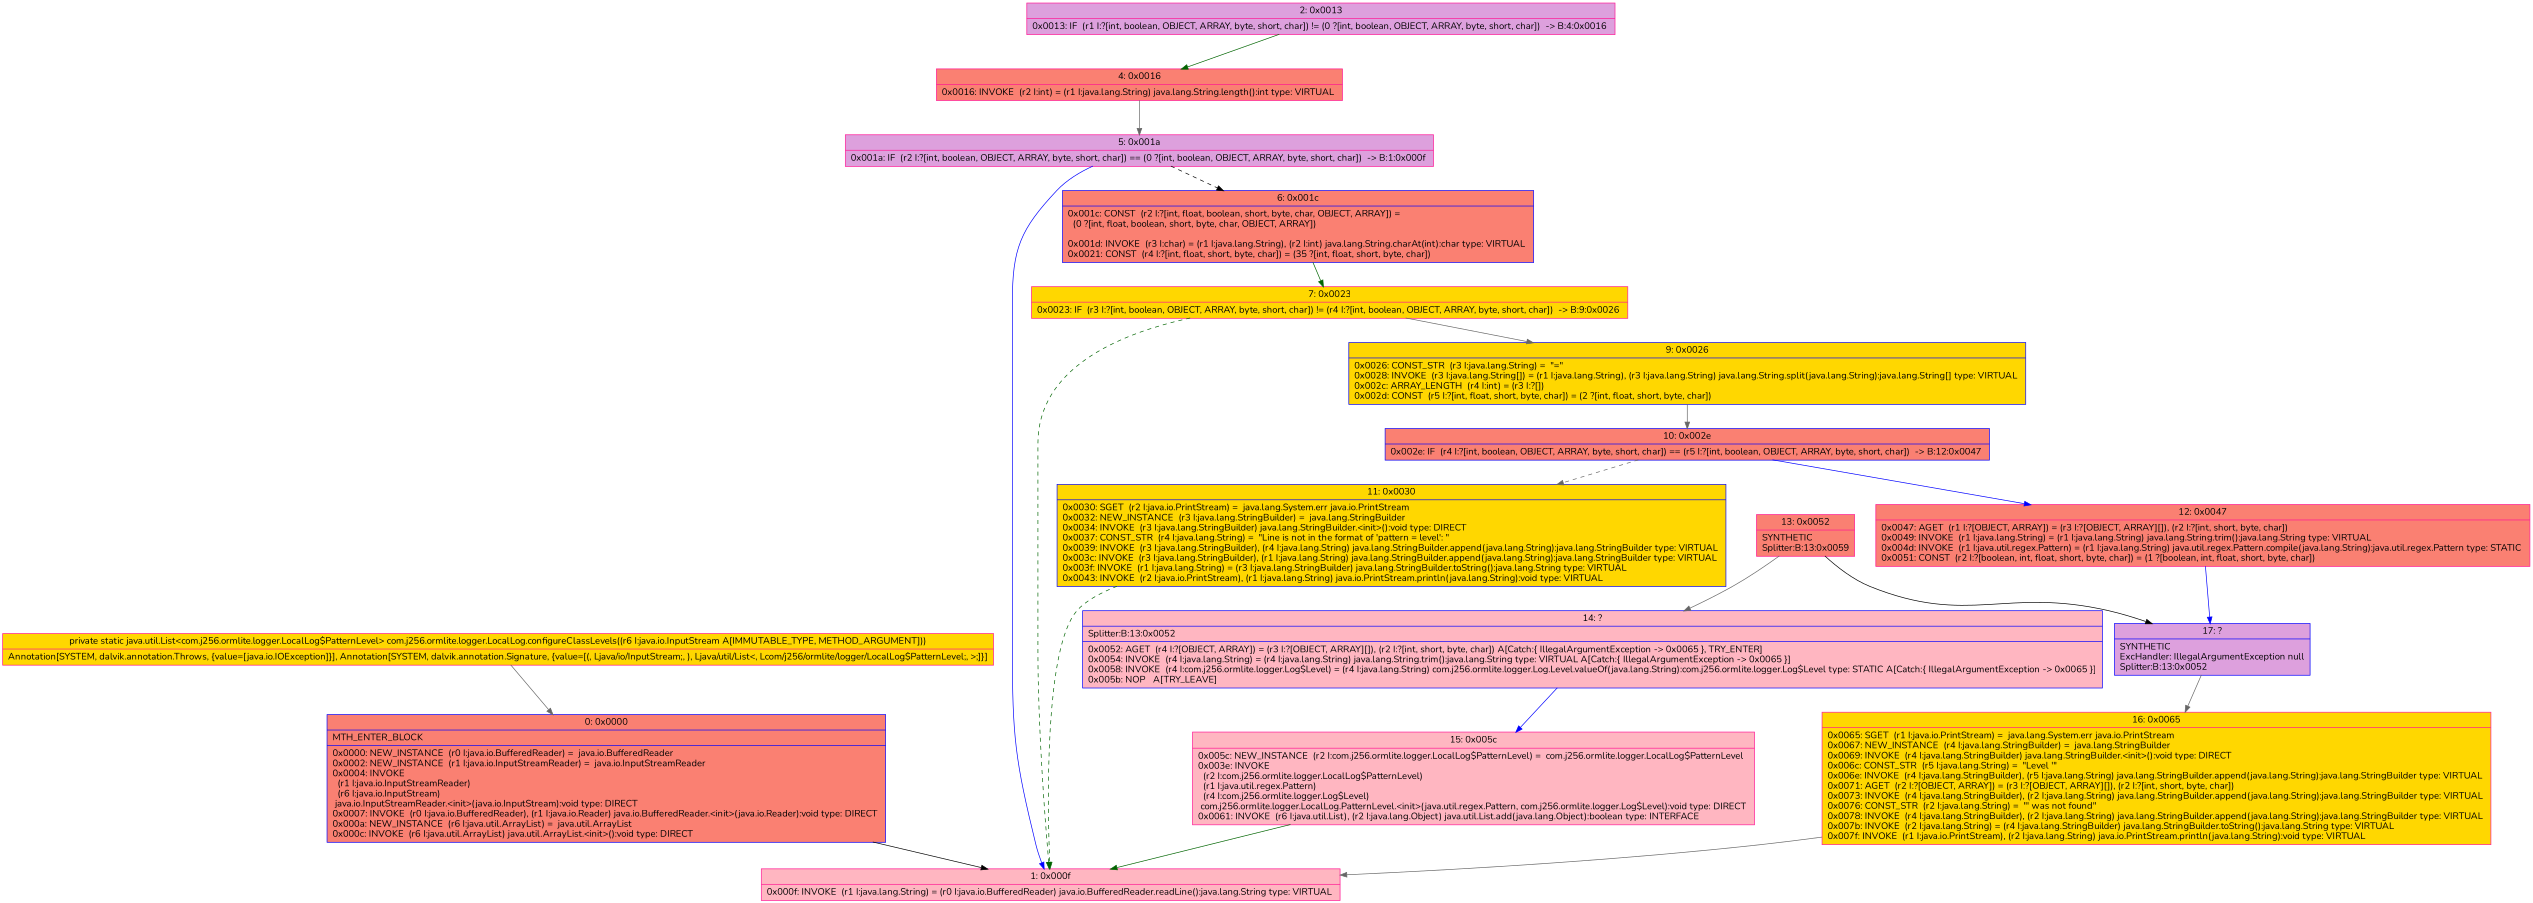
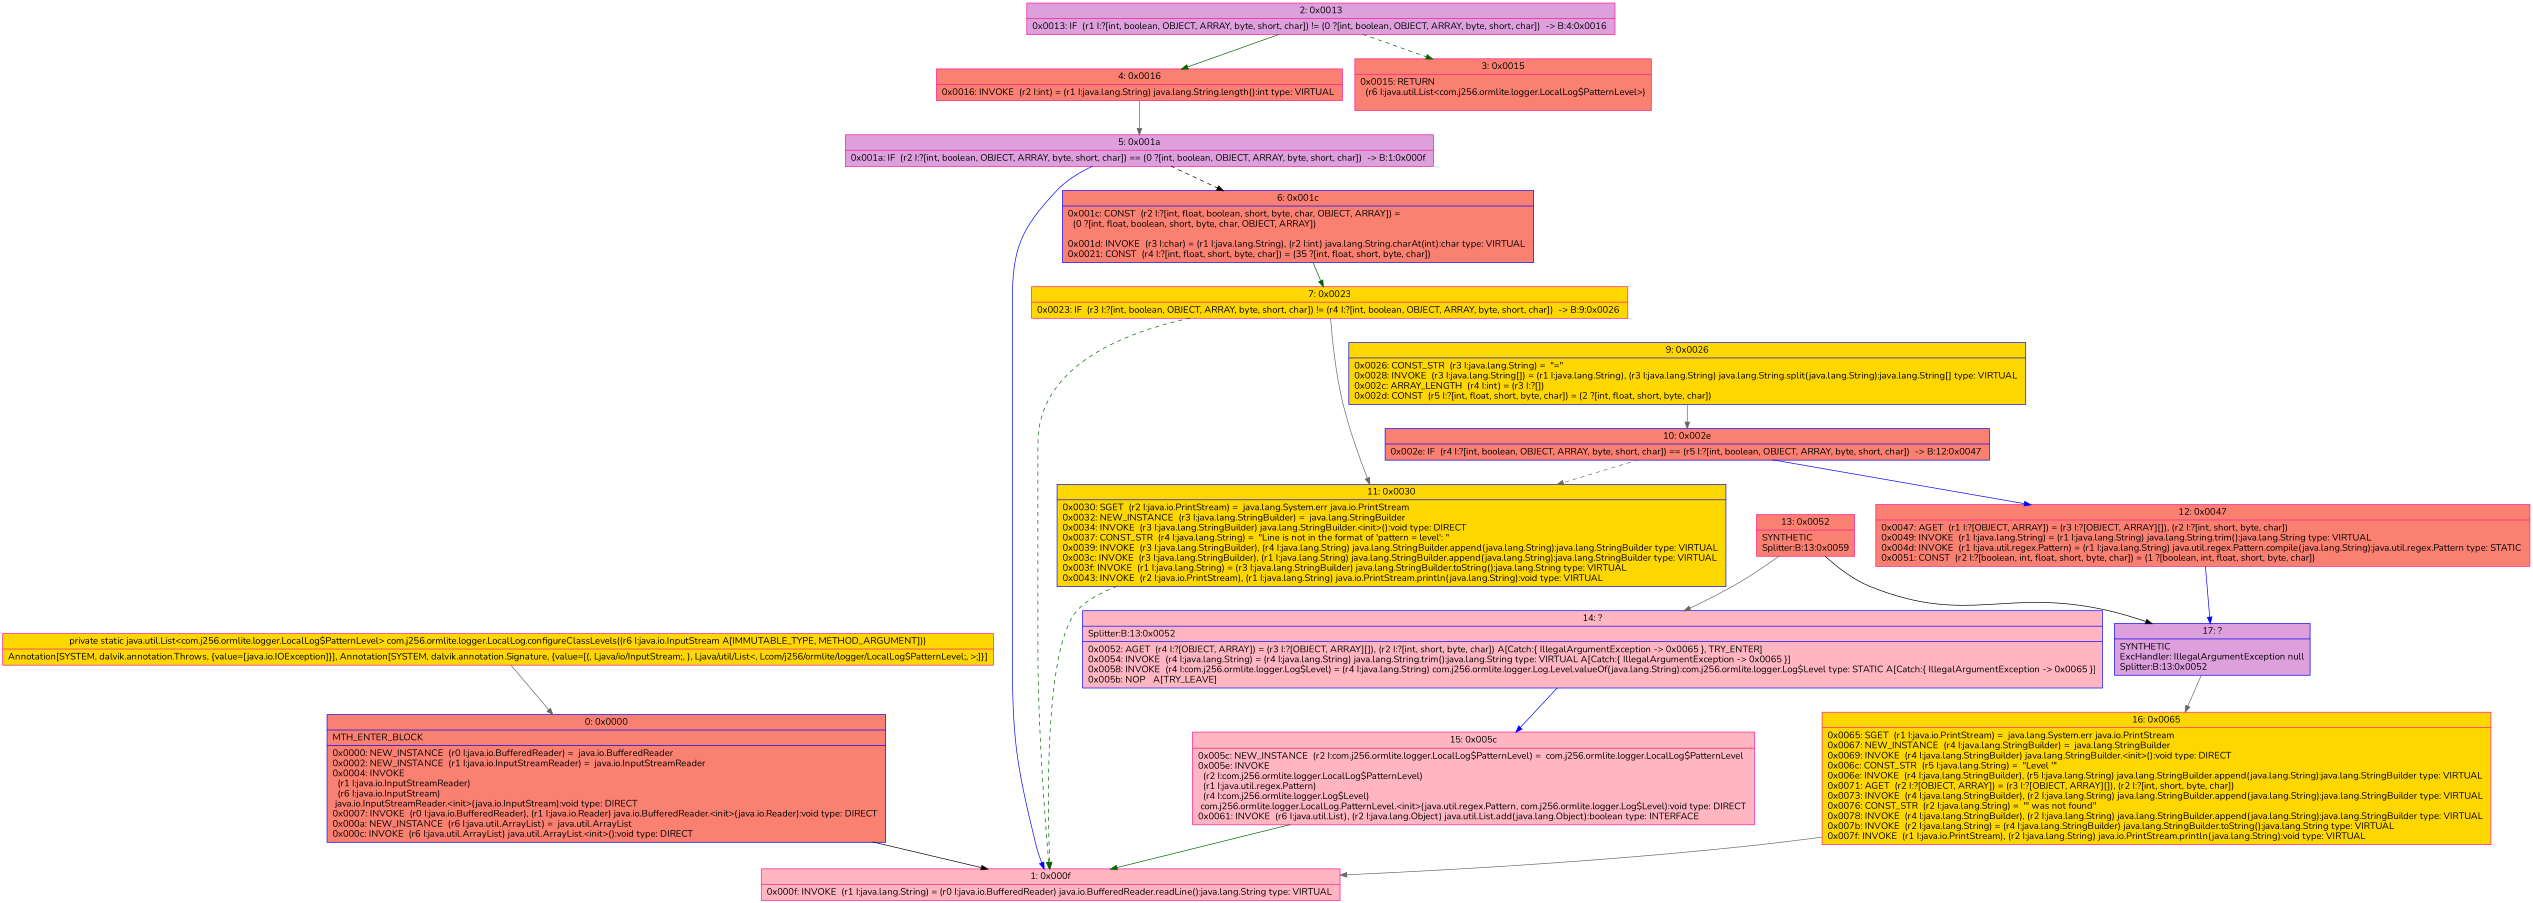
none -> (1503, 85)
(1466, 330) -> (1342, 400)
(1237, 766) -> (1237, 766)
